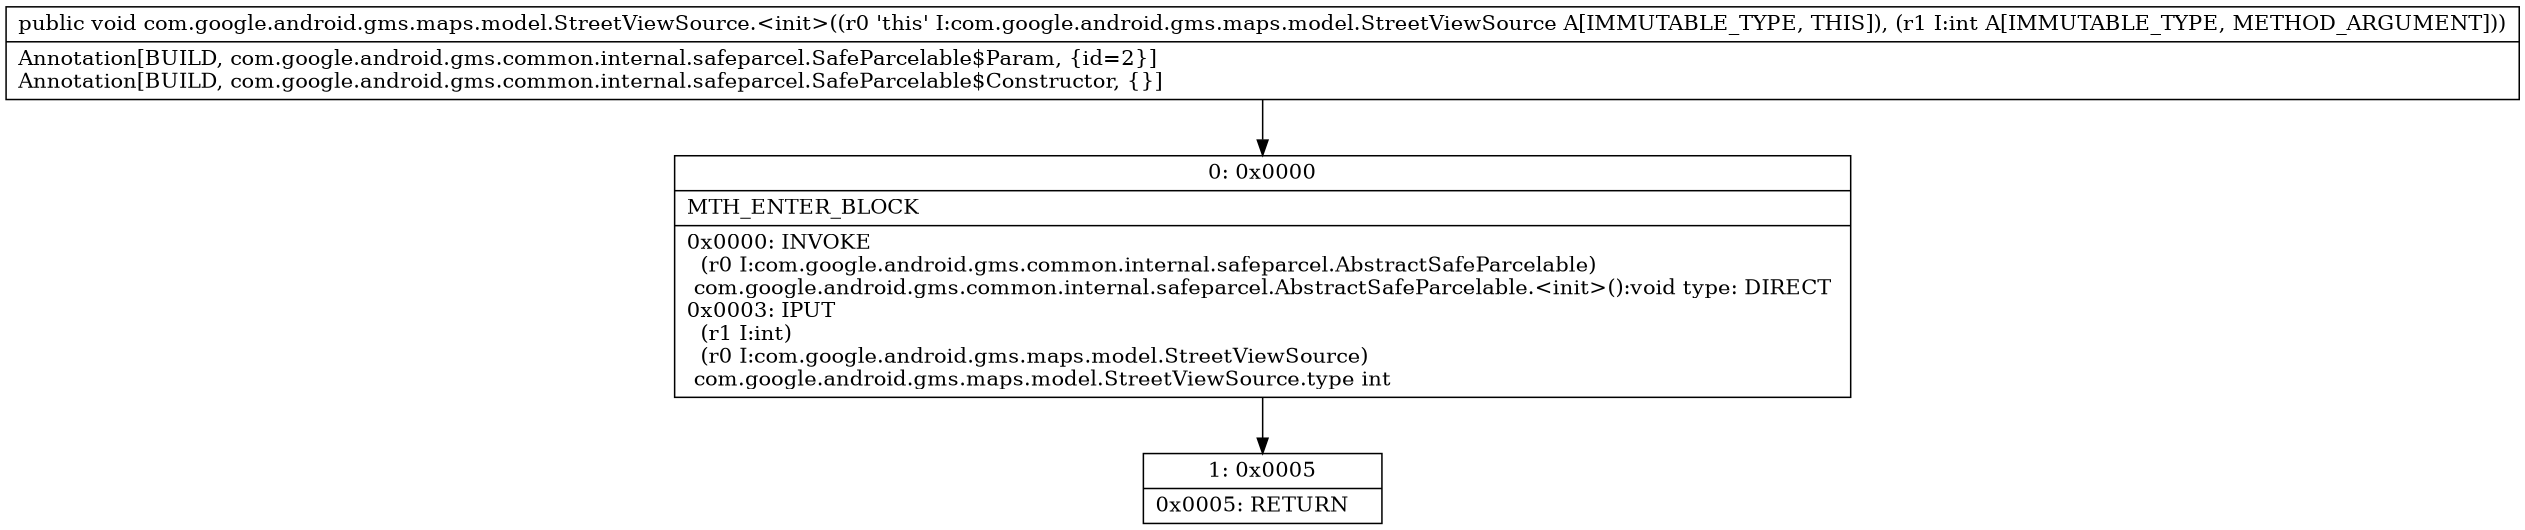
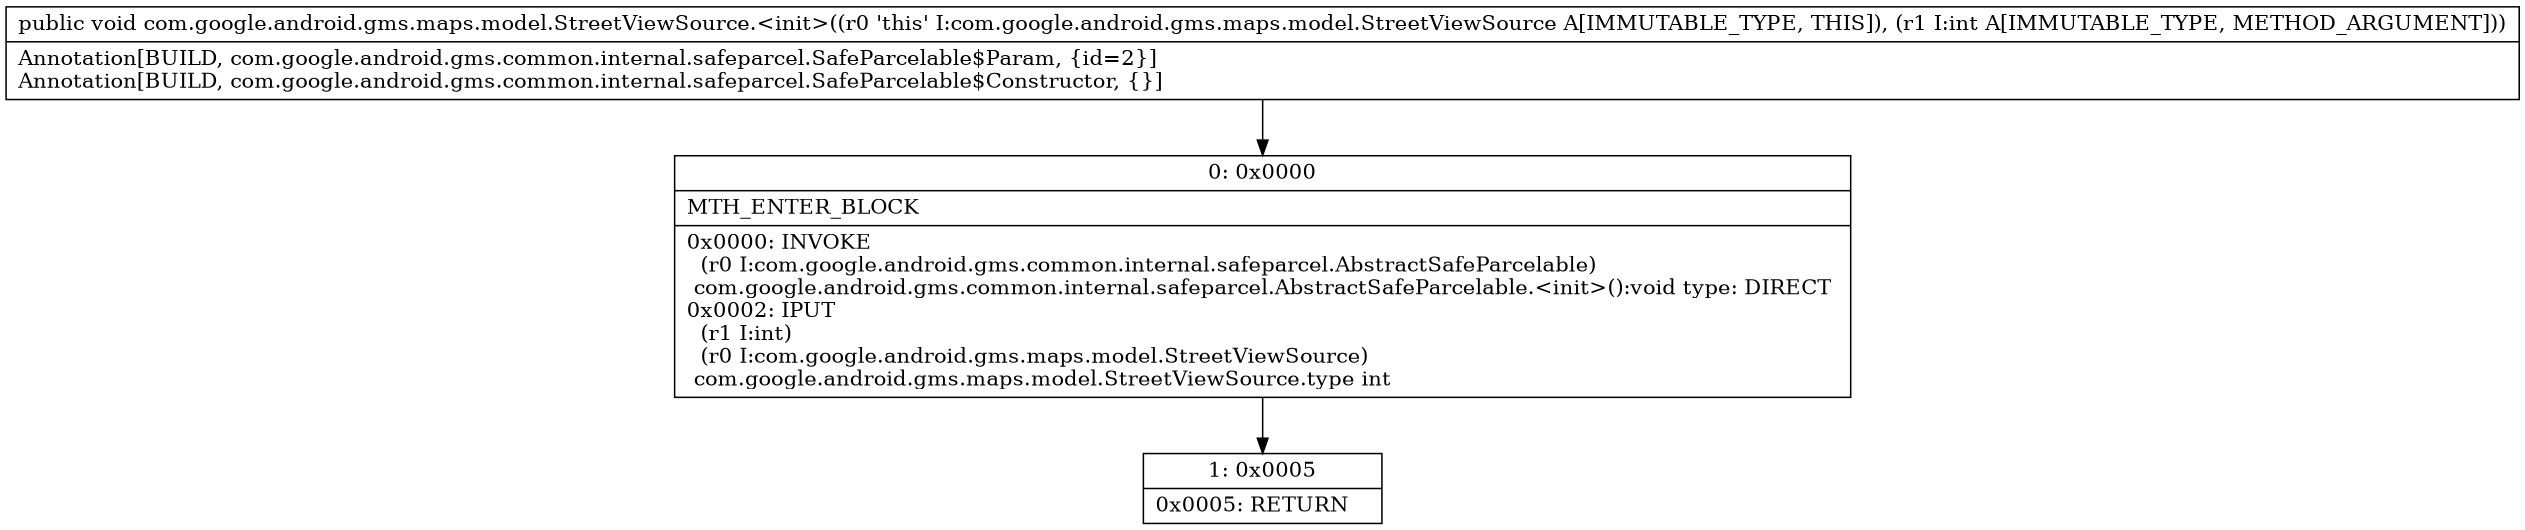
(768, 311) -> (768, 311)
